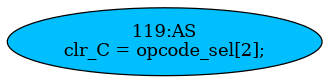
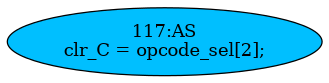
(165, 42) -> (165, 42)
